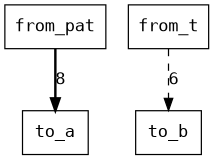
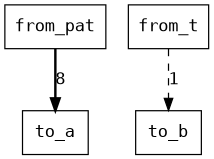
(174, 80) -> (174, 80)
